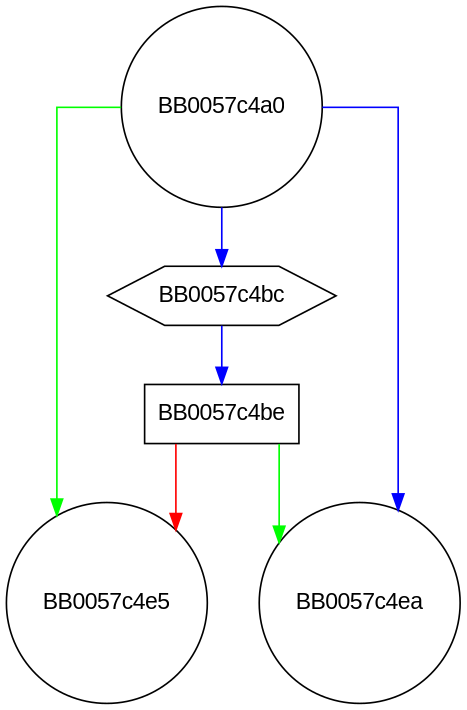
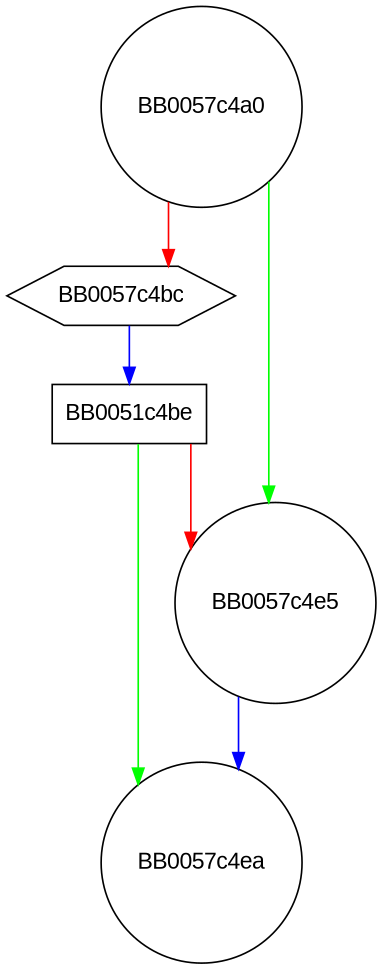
(222, 229) -> (169, 226)
(398, 263) -> (239, 725)
(222, 414) -> (129, 414)
